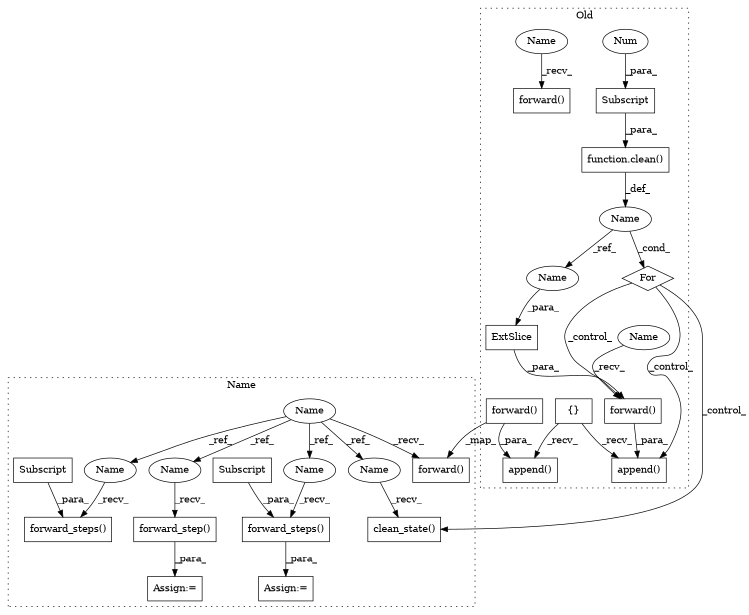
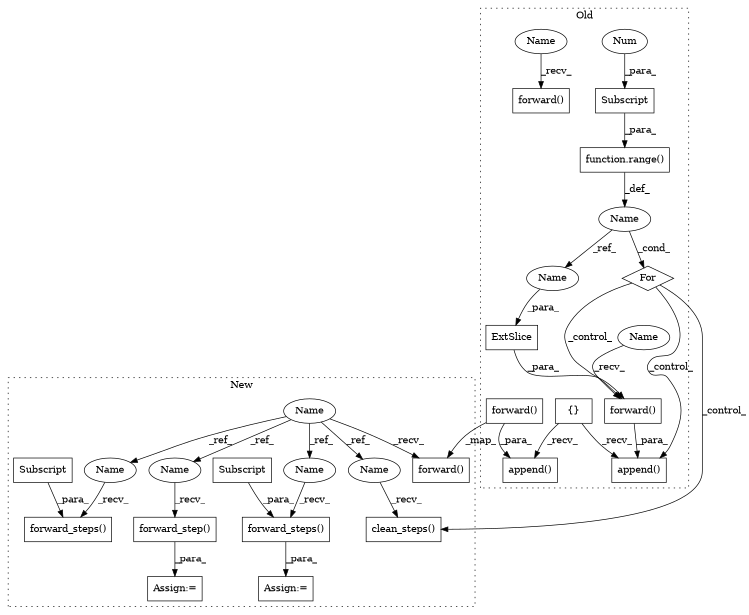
(625, 160) -> (625, 160)
(242, 386) -> (242, 386)
(404, 529) -> (404, 529)
